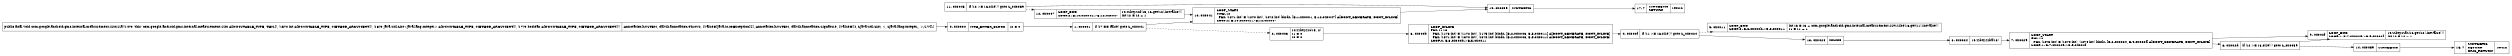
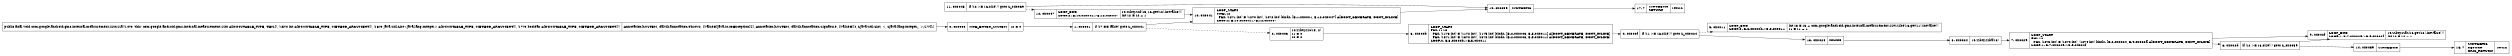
(988, 27) -> (988, 27)
(1442, 27) -> (1442, 27)
